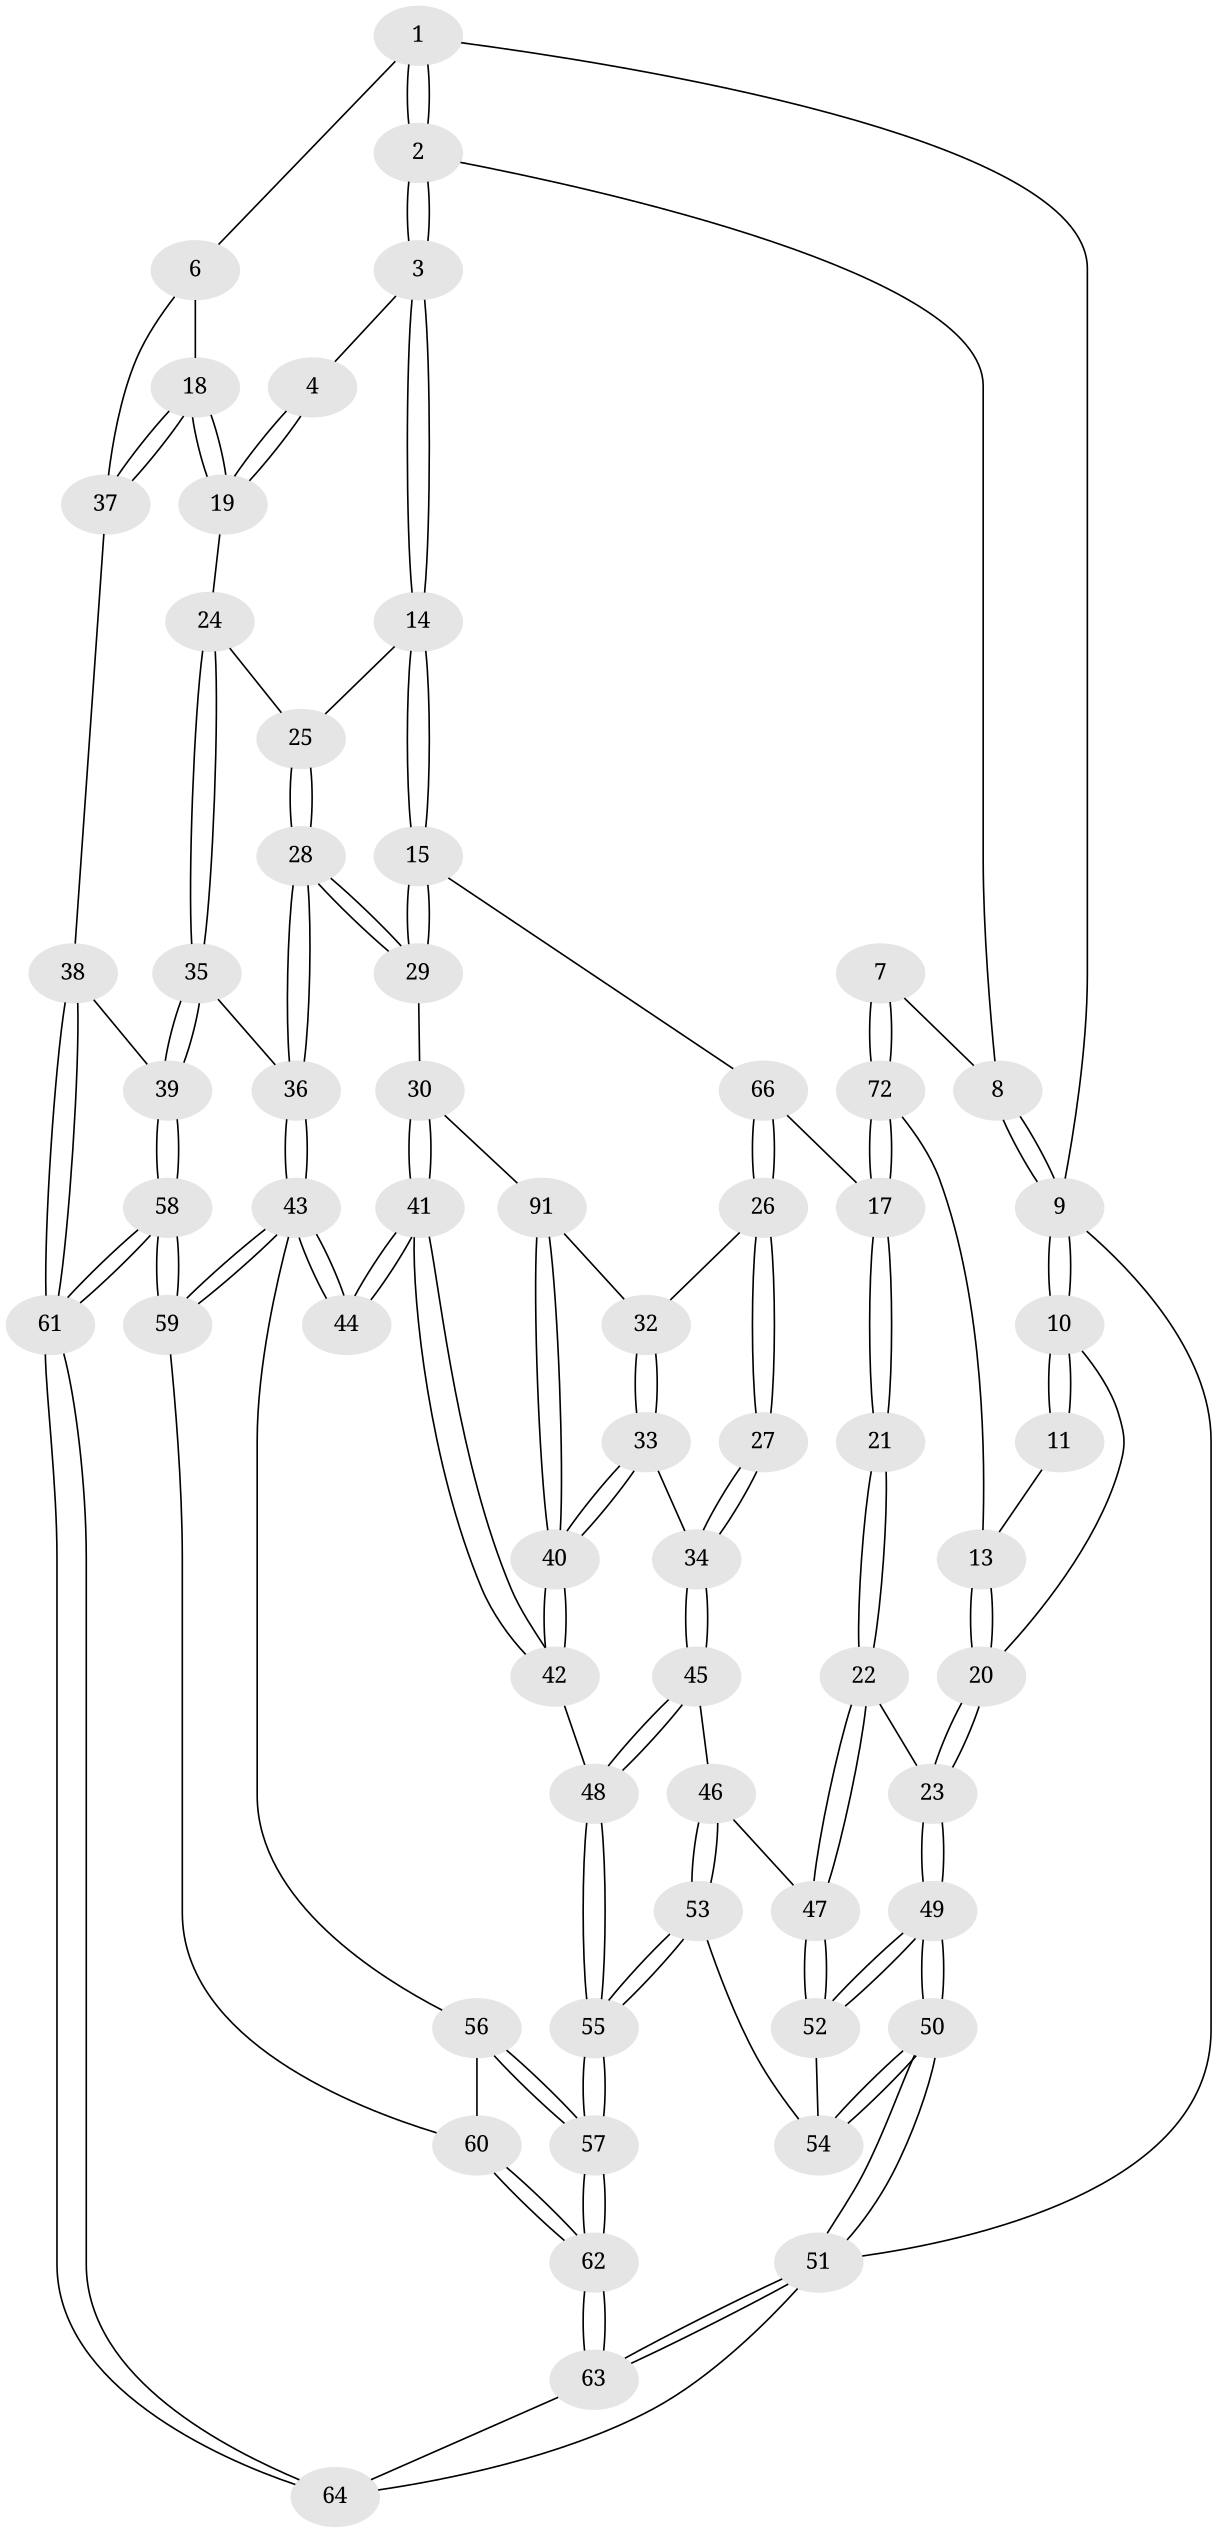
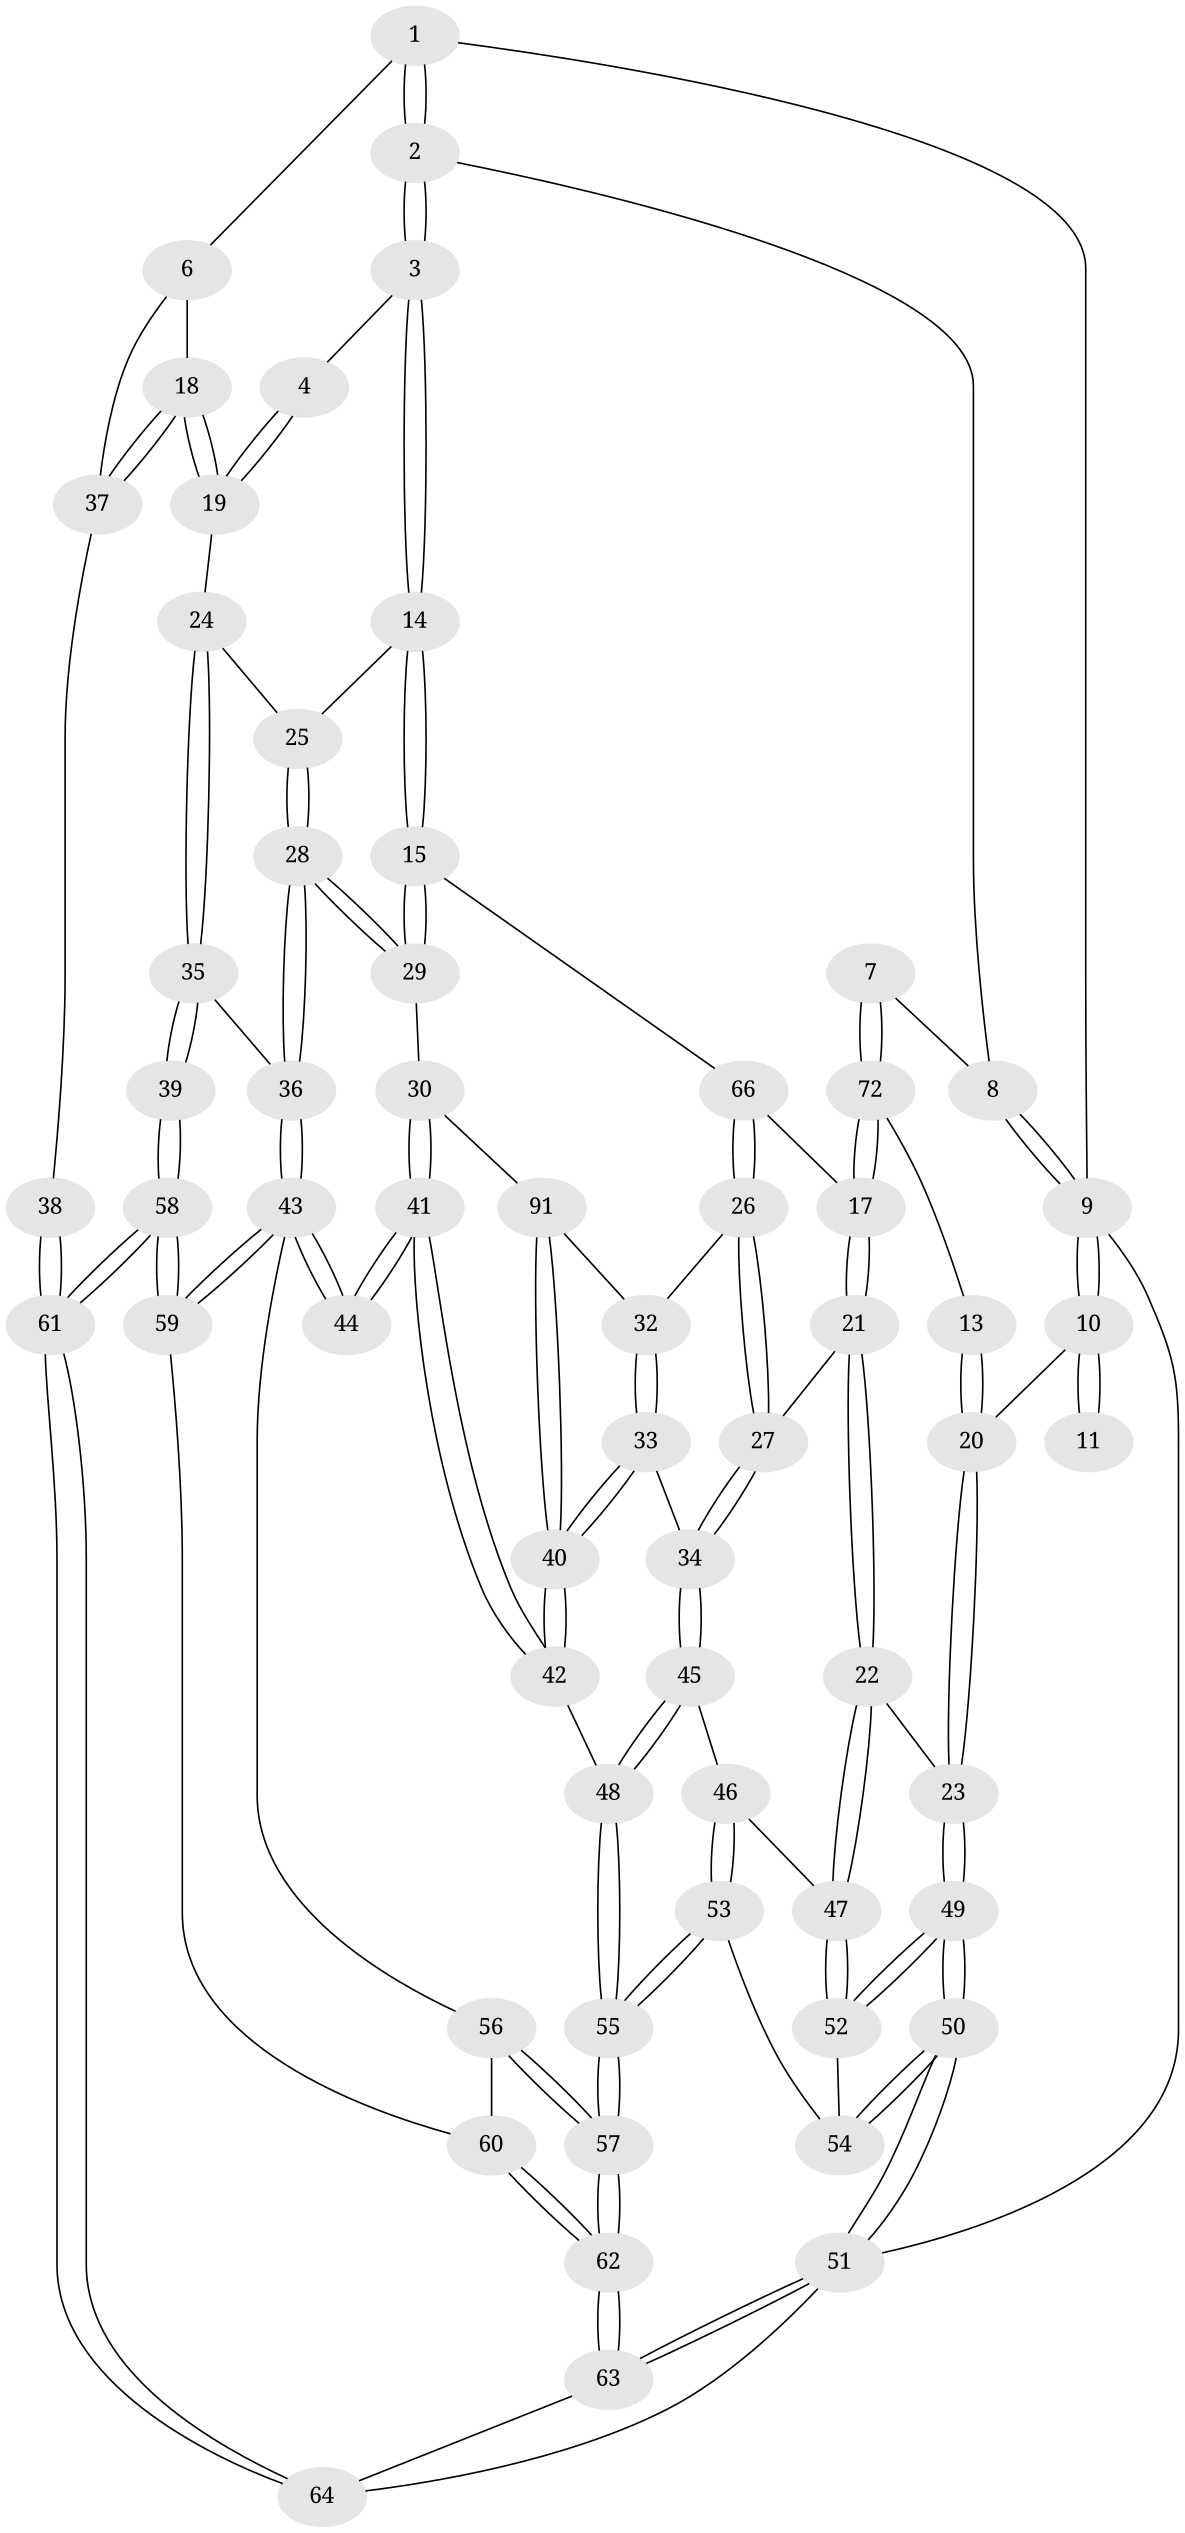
(120, 1032) -> none
none -> (809, 1384)
(1021, 1501) -> none
